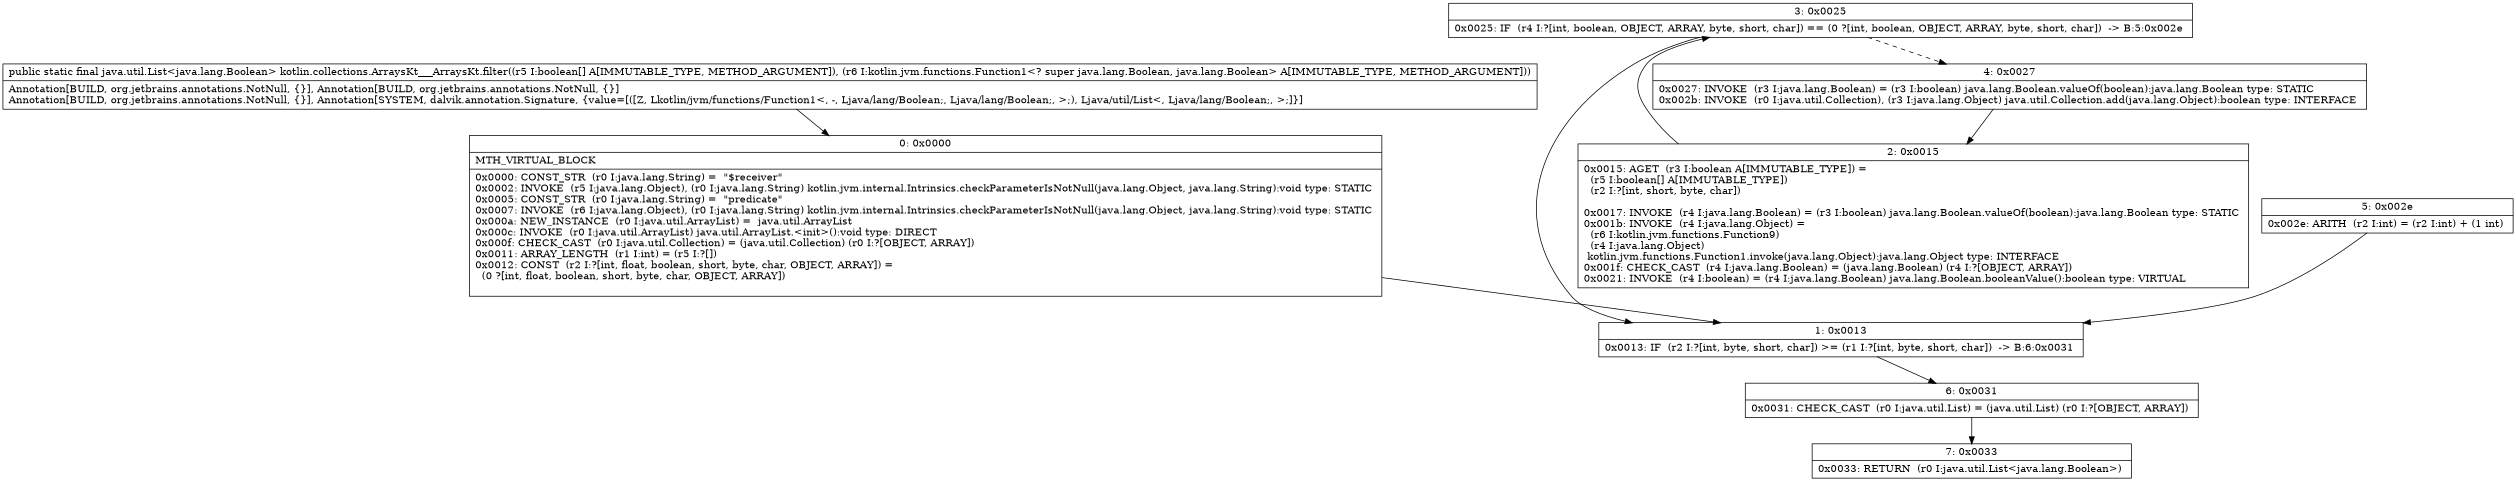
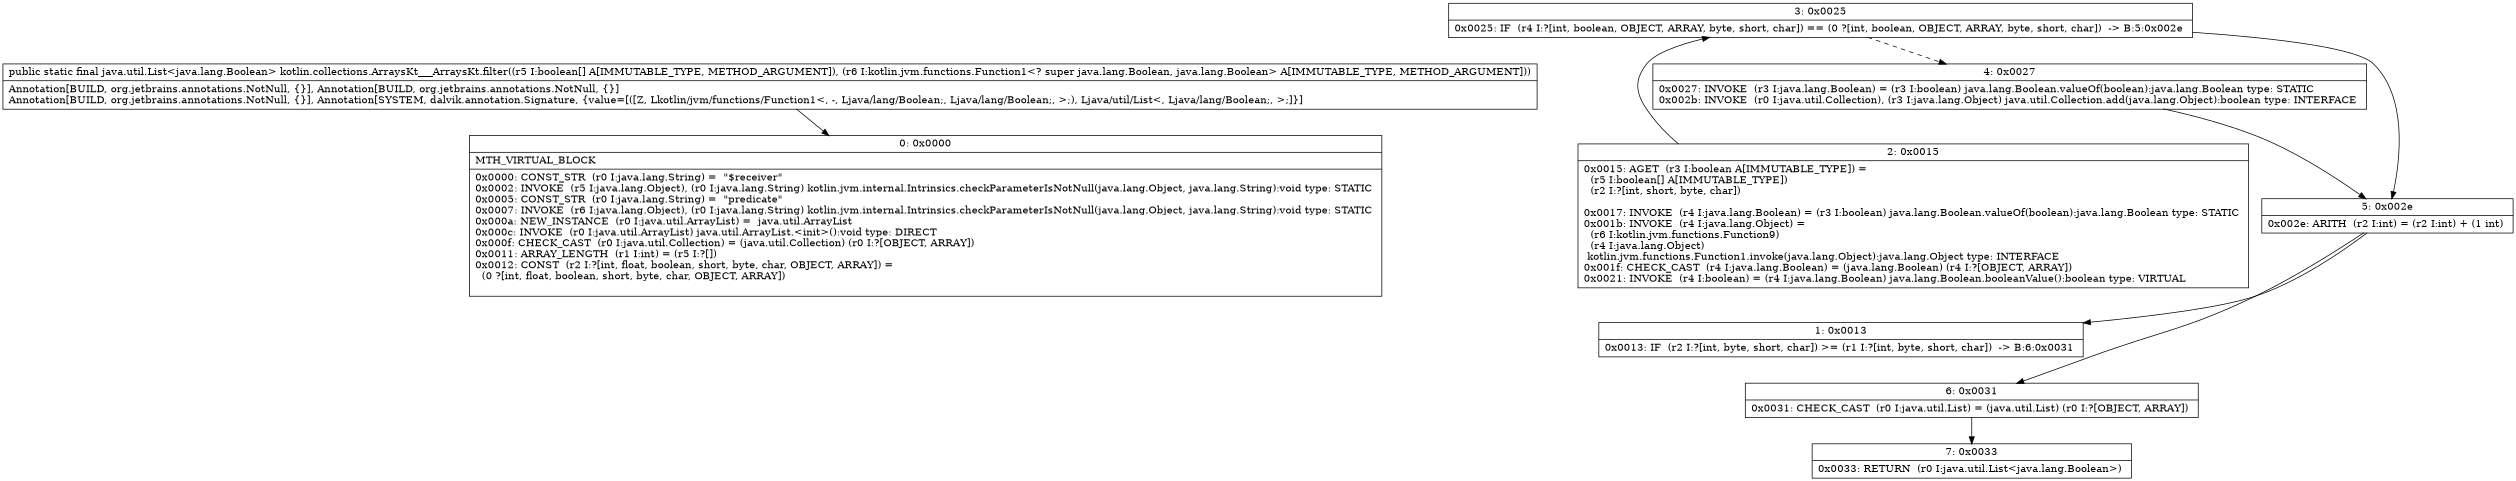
(1982, 124) -> (2266, 140)
(1546, 161) -> (2351, 53)
(1548, 300) -> none
(1903, 368) -> (2200, 320)
